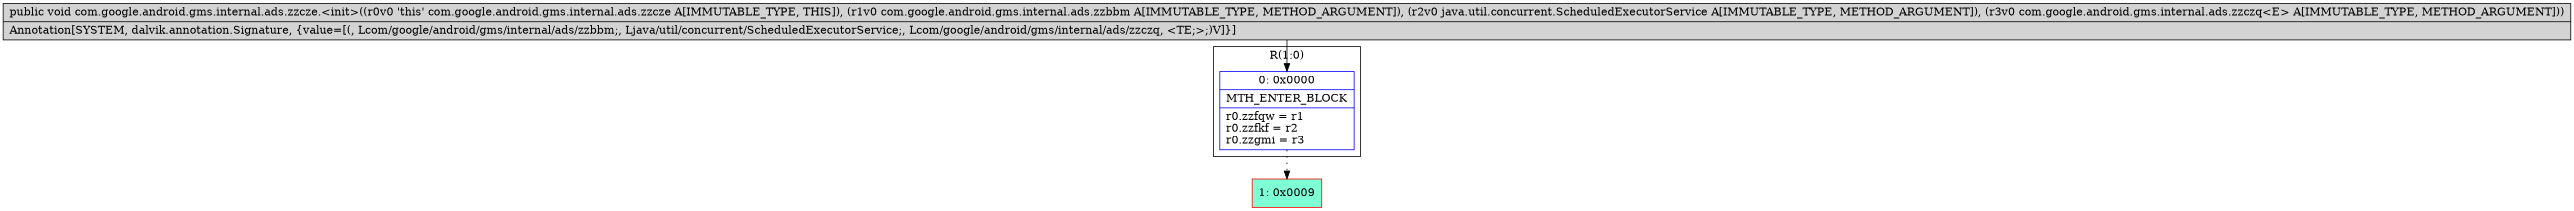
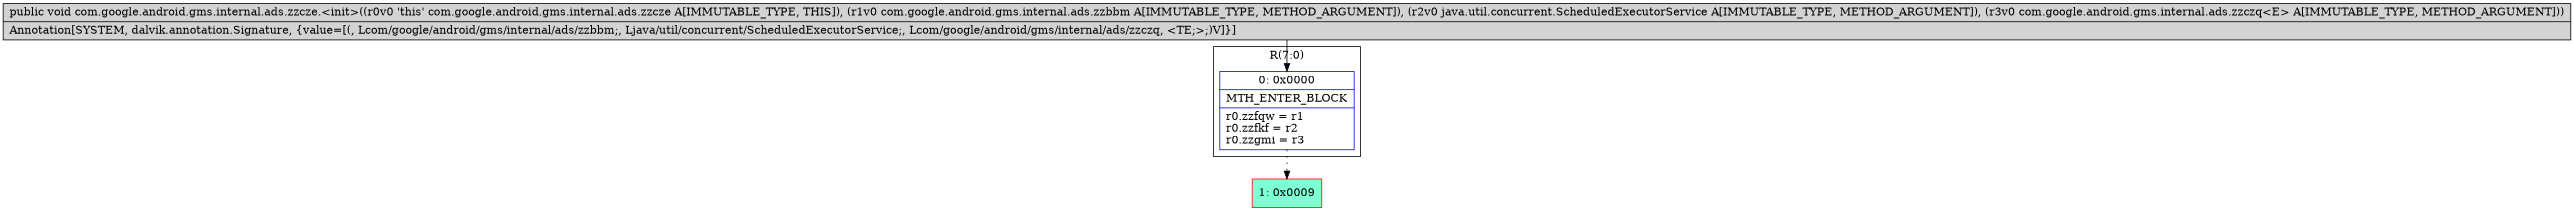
(1287, 56) -> (1287, 56)
